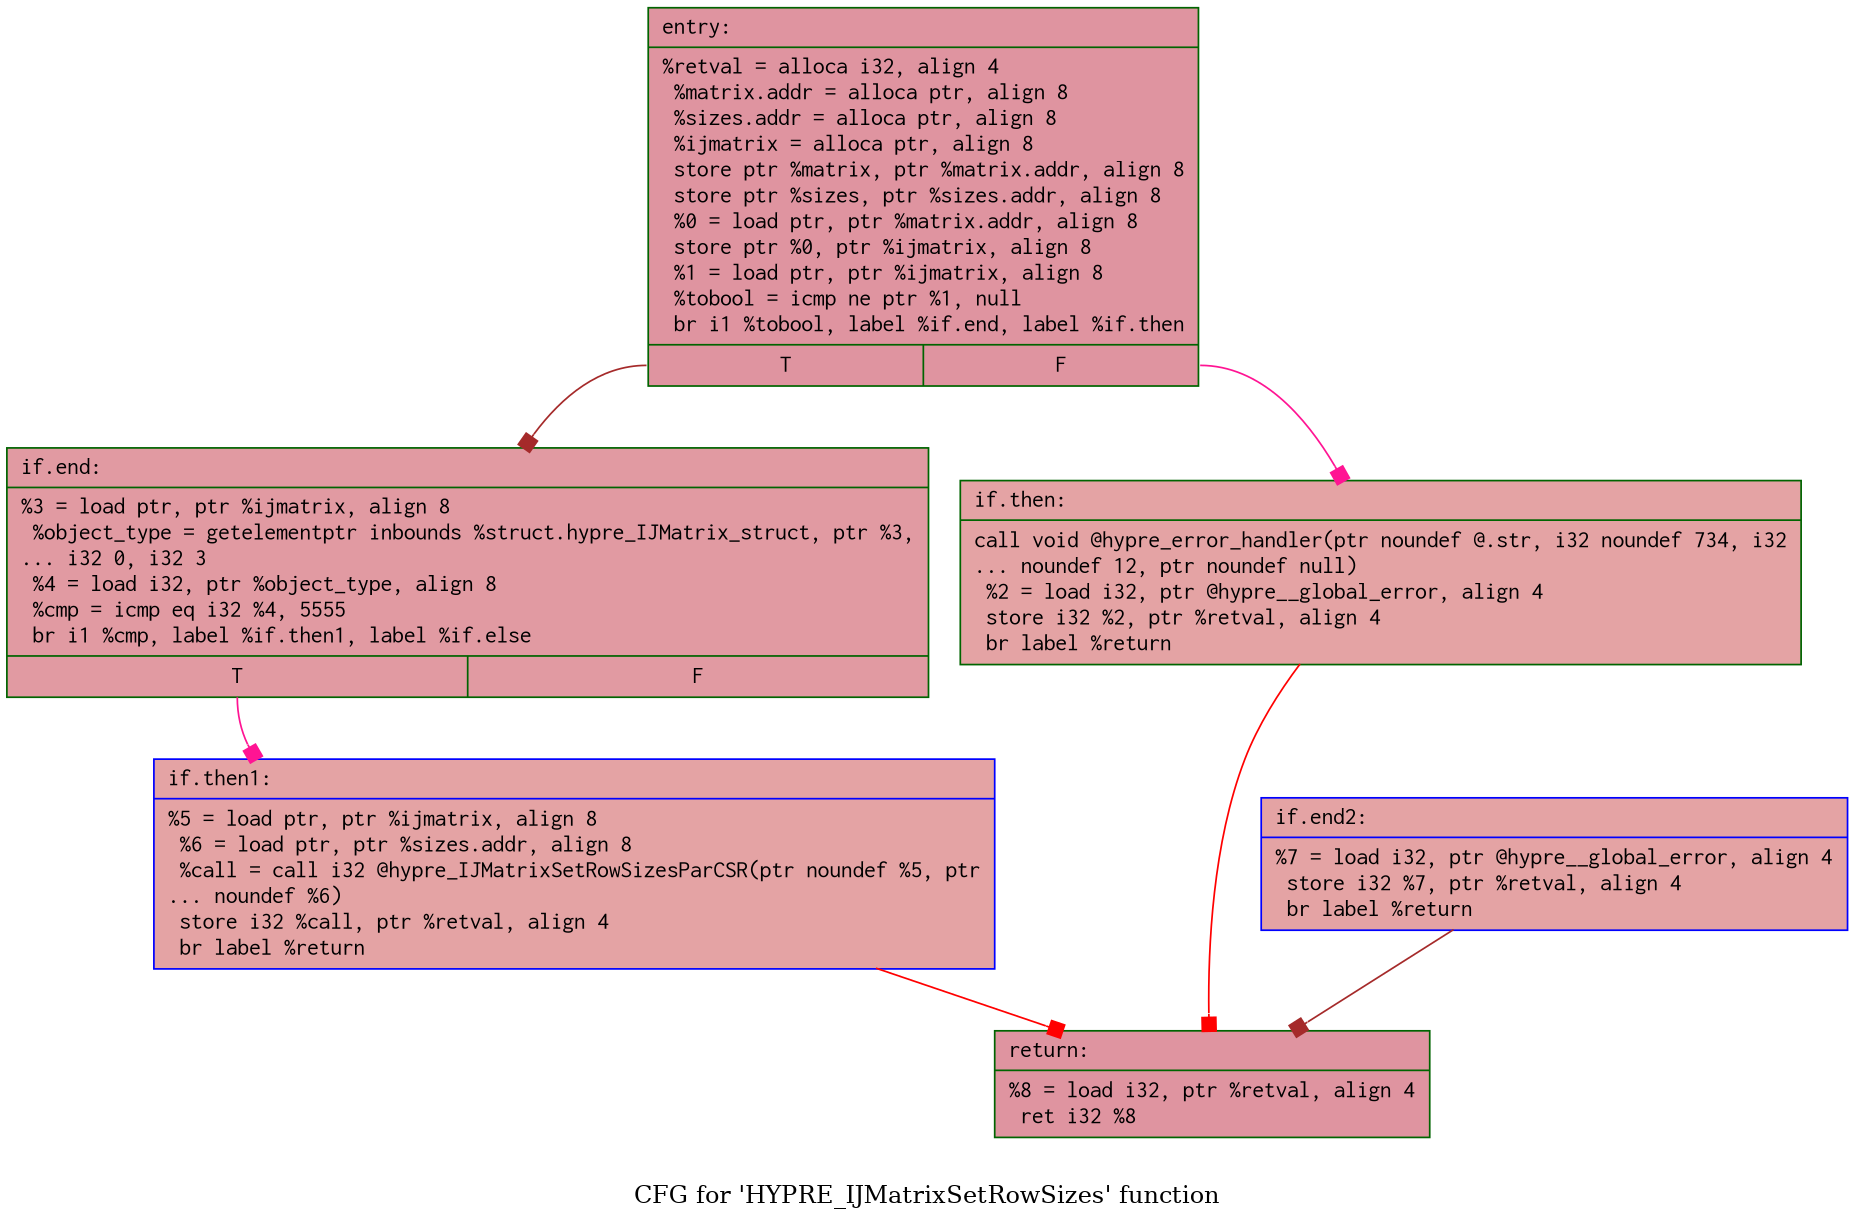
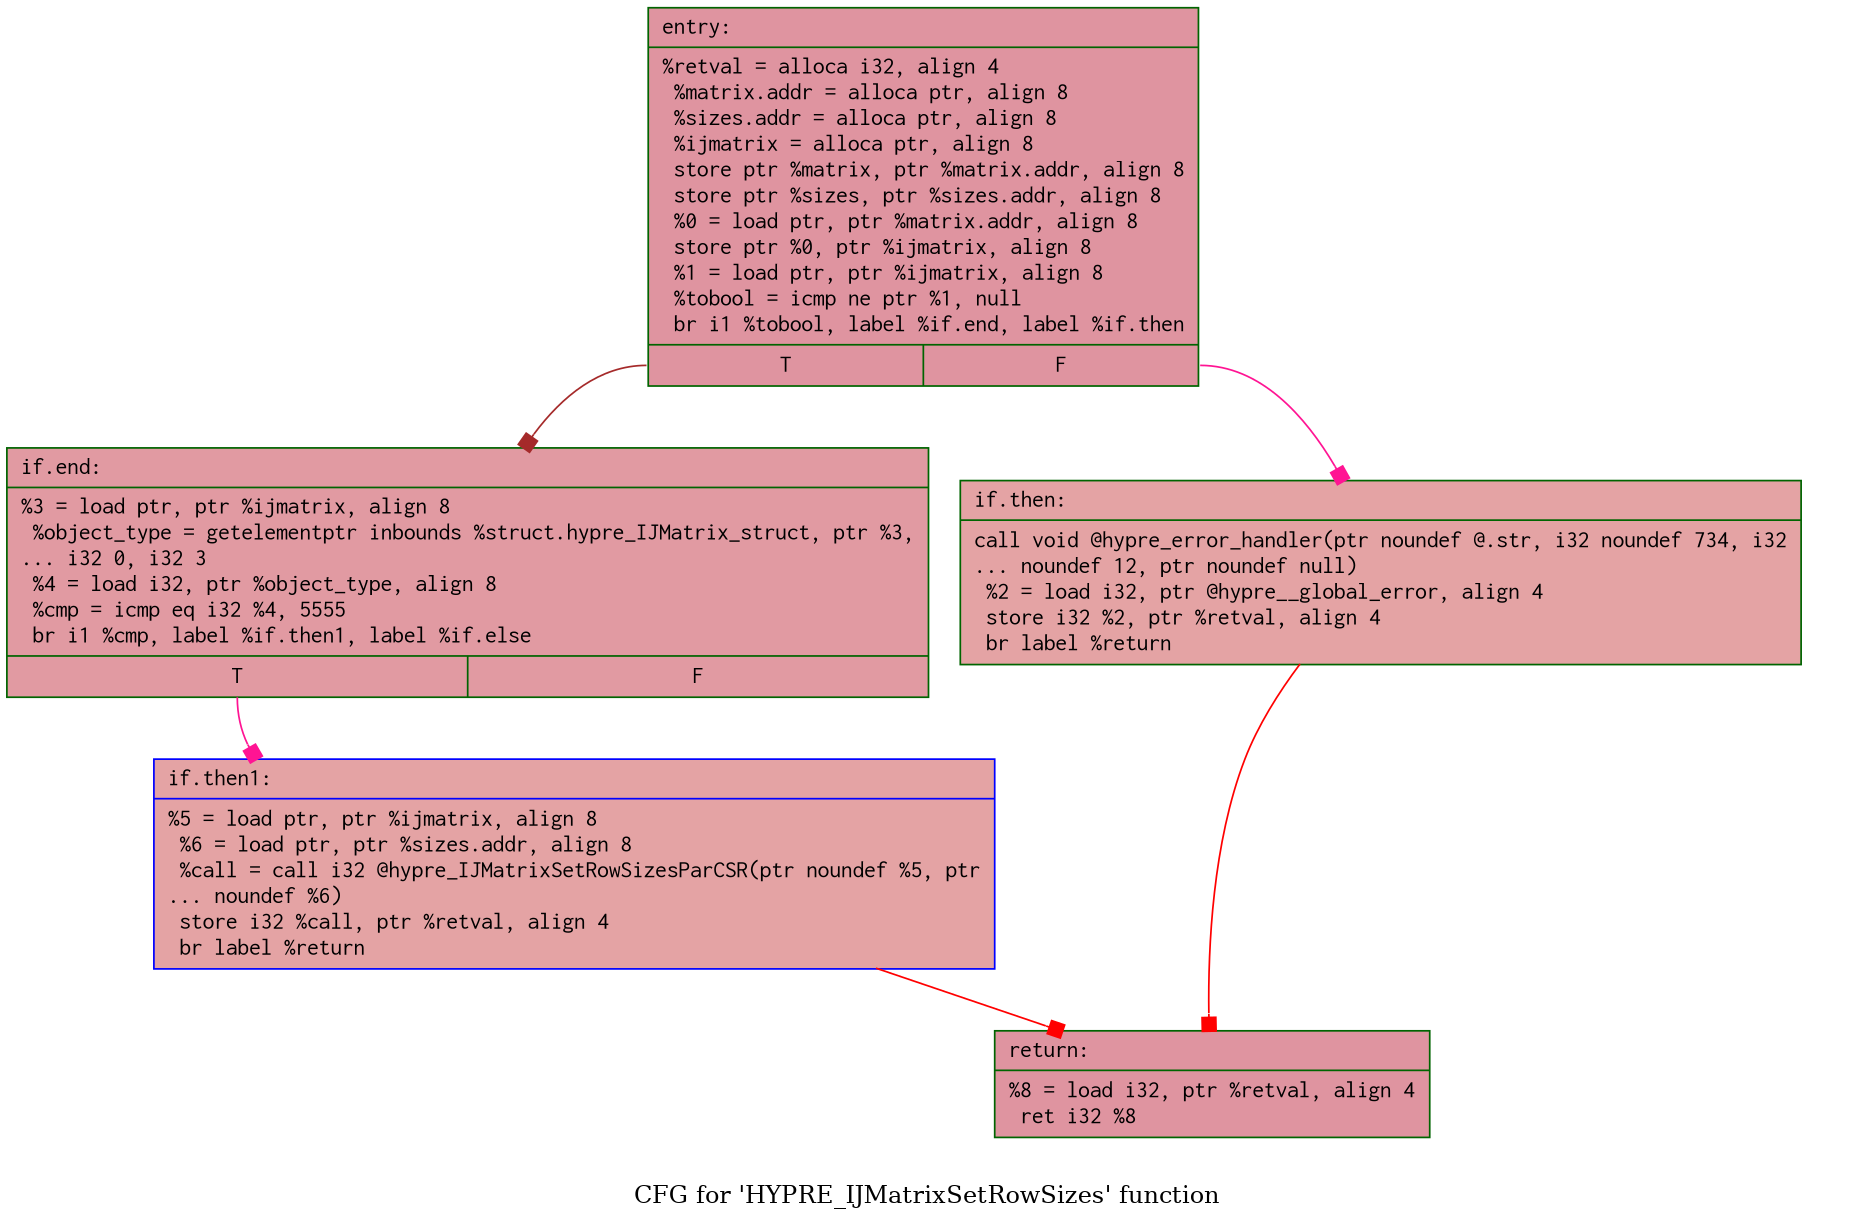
(1554, 864) -> none
